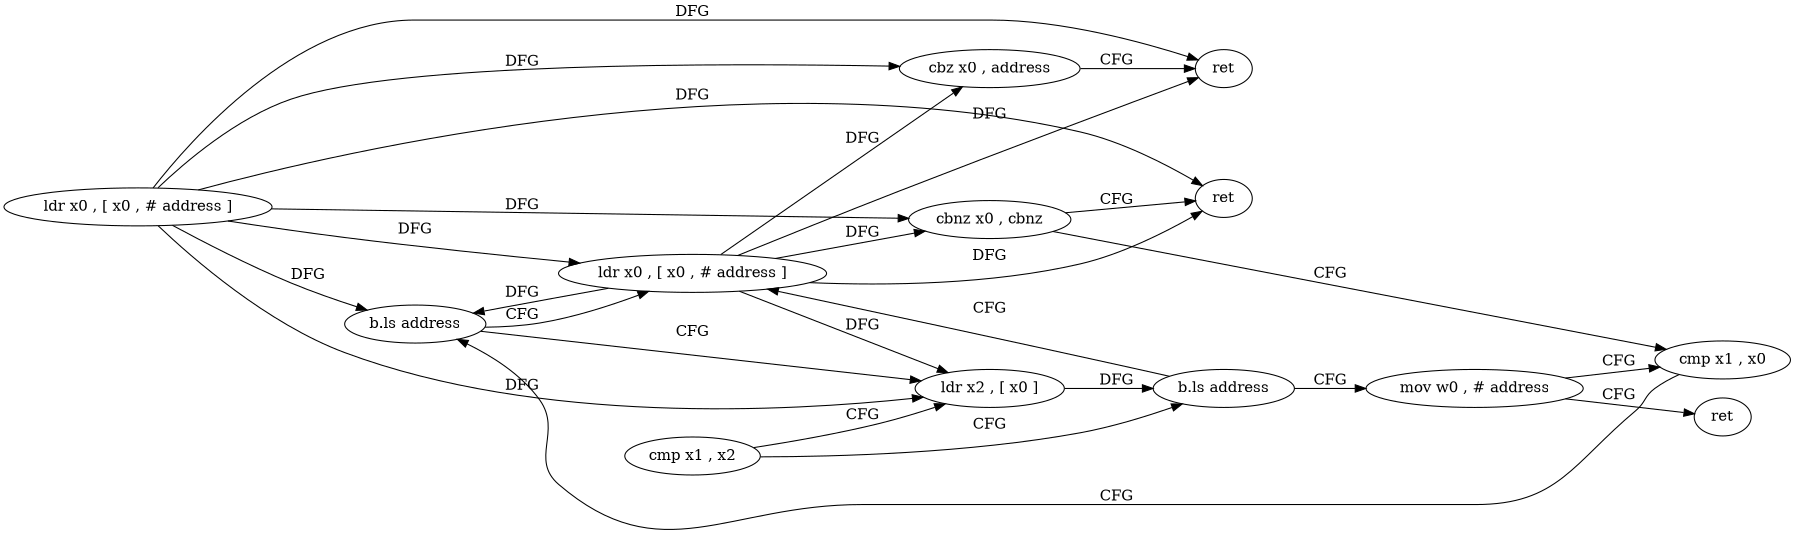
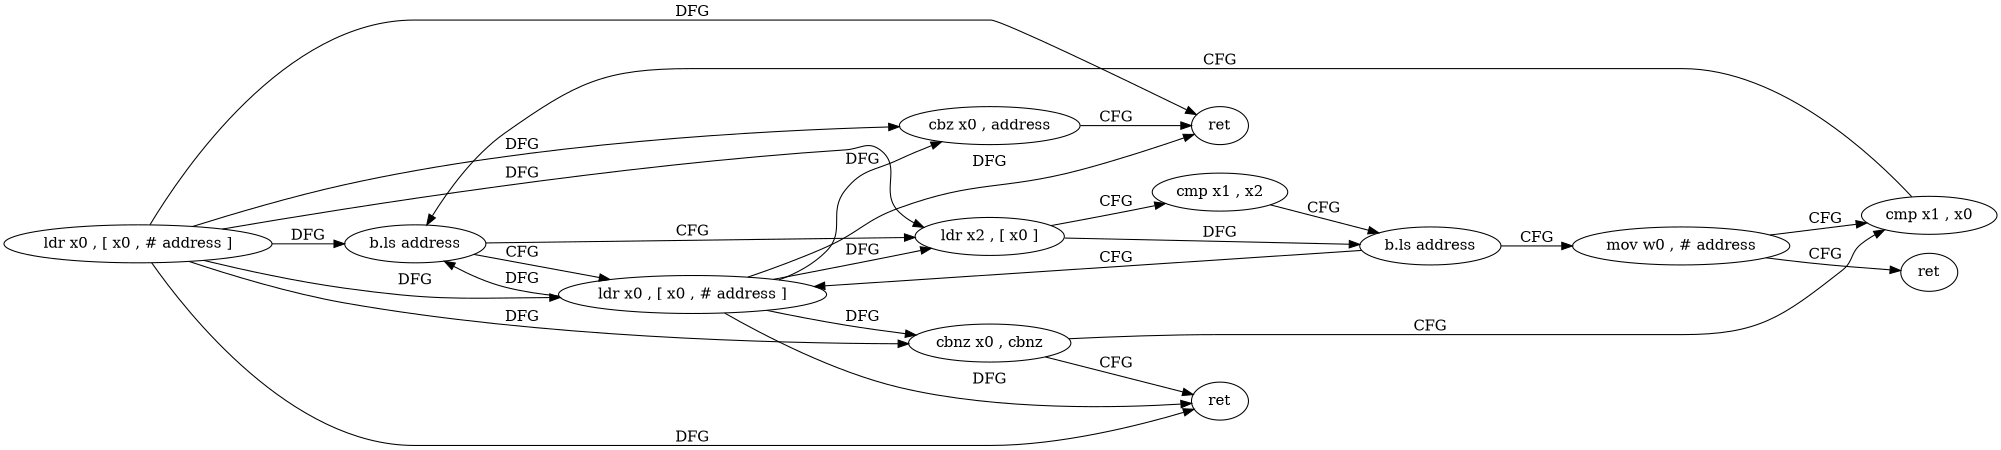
(845, 431) -> (1103, 216)
